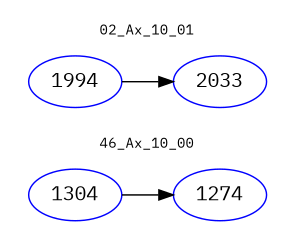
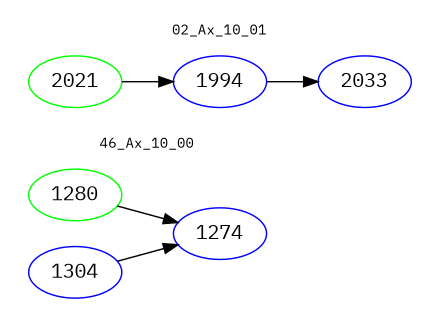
none -> (75, 82)
none -> (75, 195)
